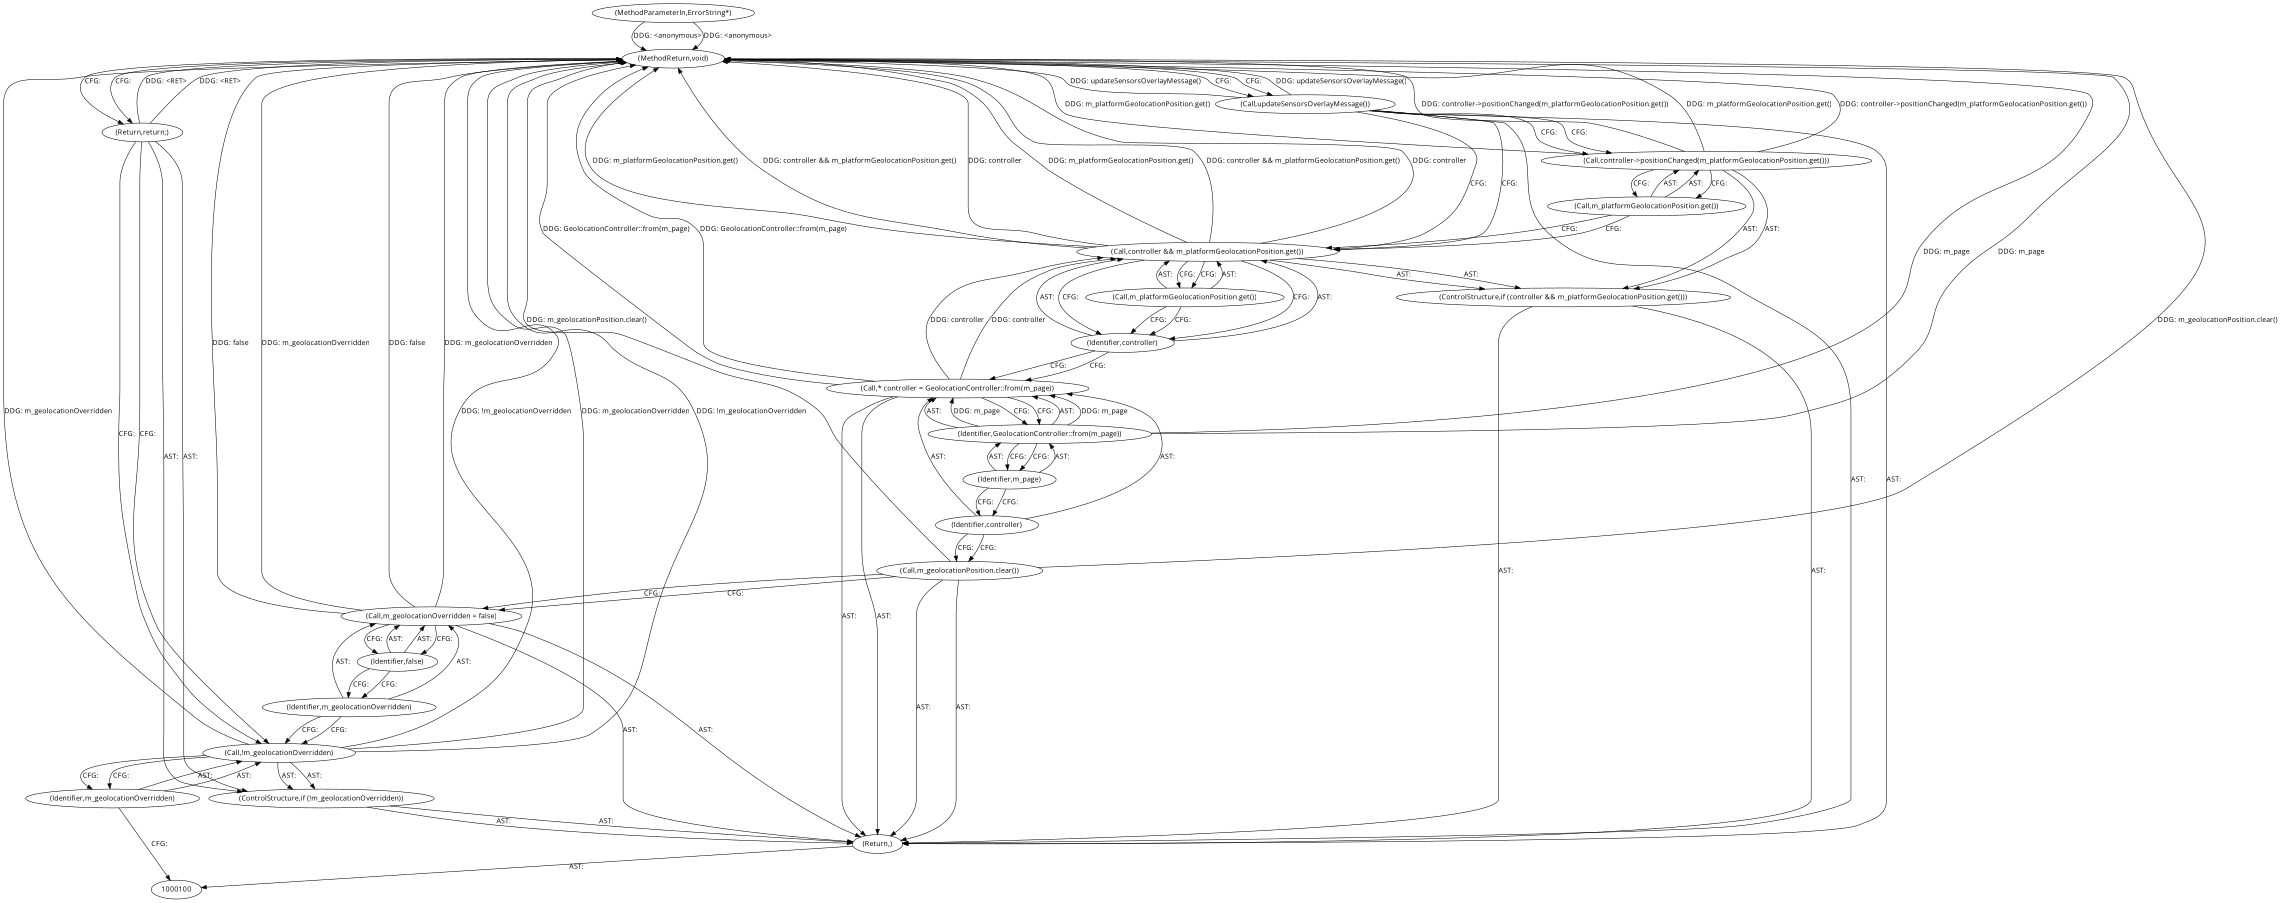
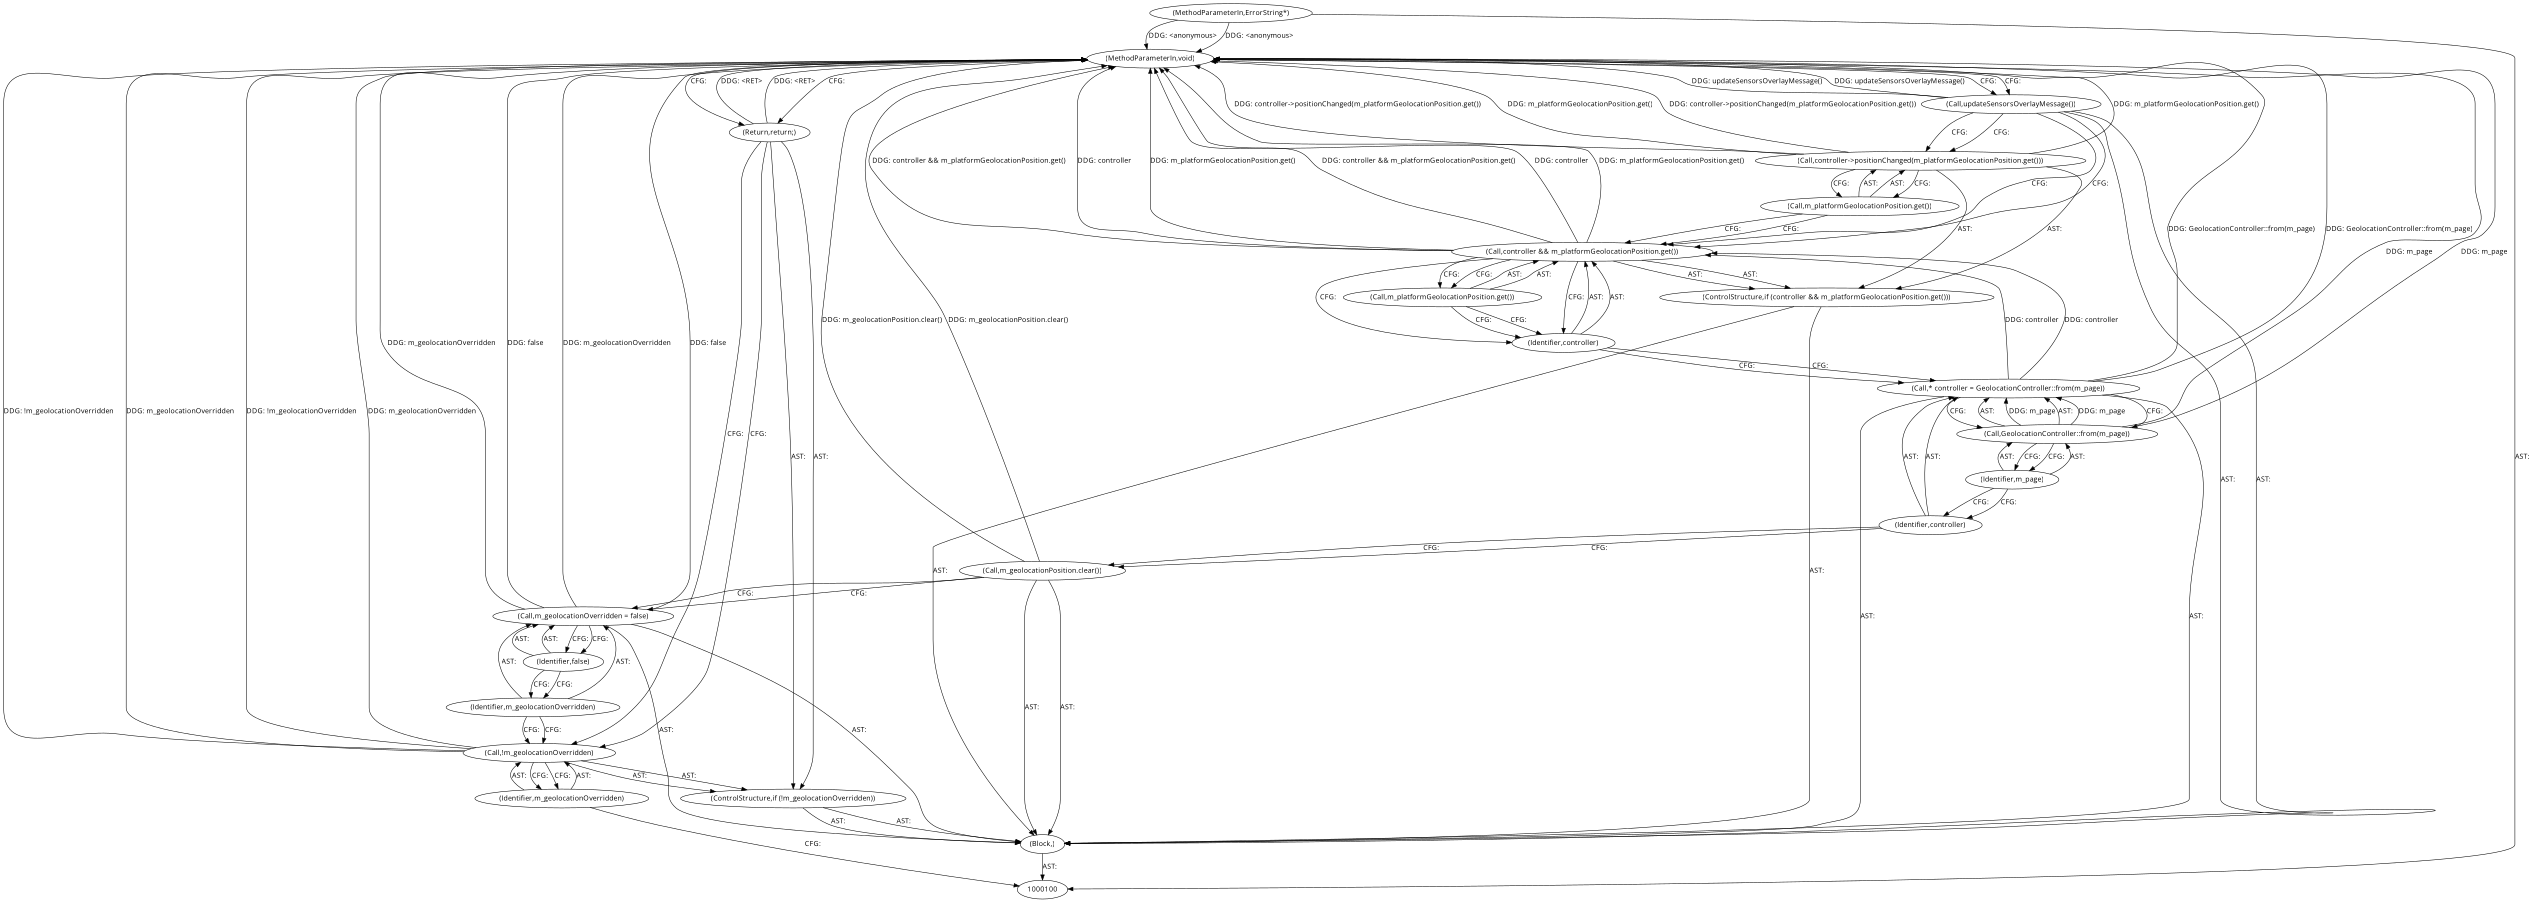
(673, 59) -> (1150, 59)
(1040, 434) -> (2057, 434)
none -> (2515, 571)
(878, 844) -> (1043, 844)
